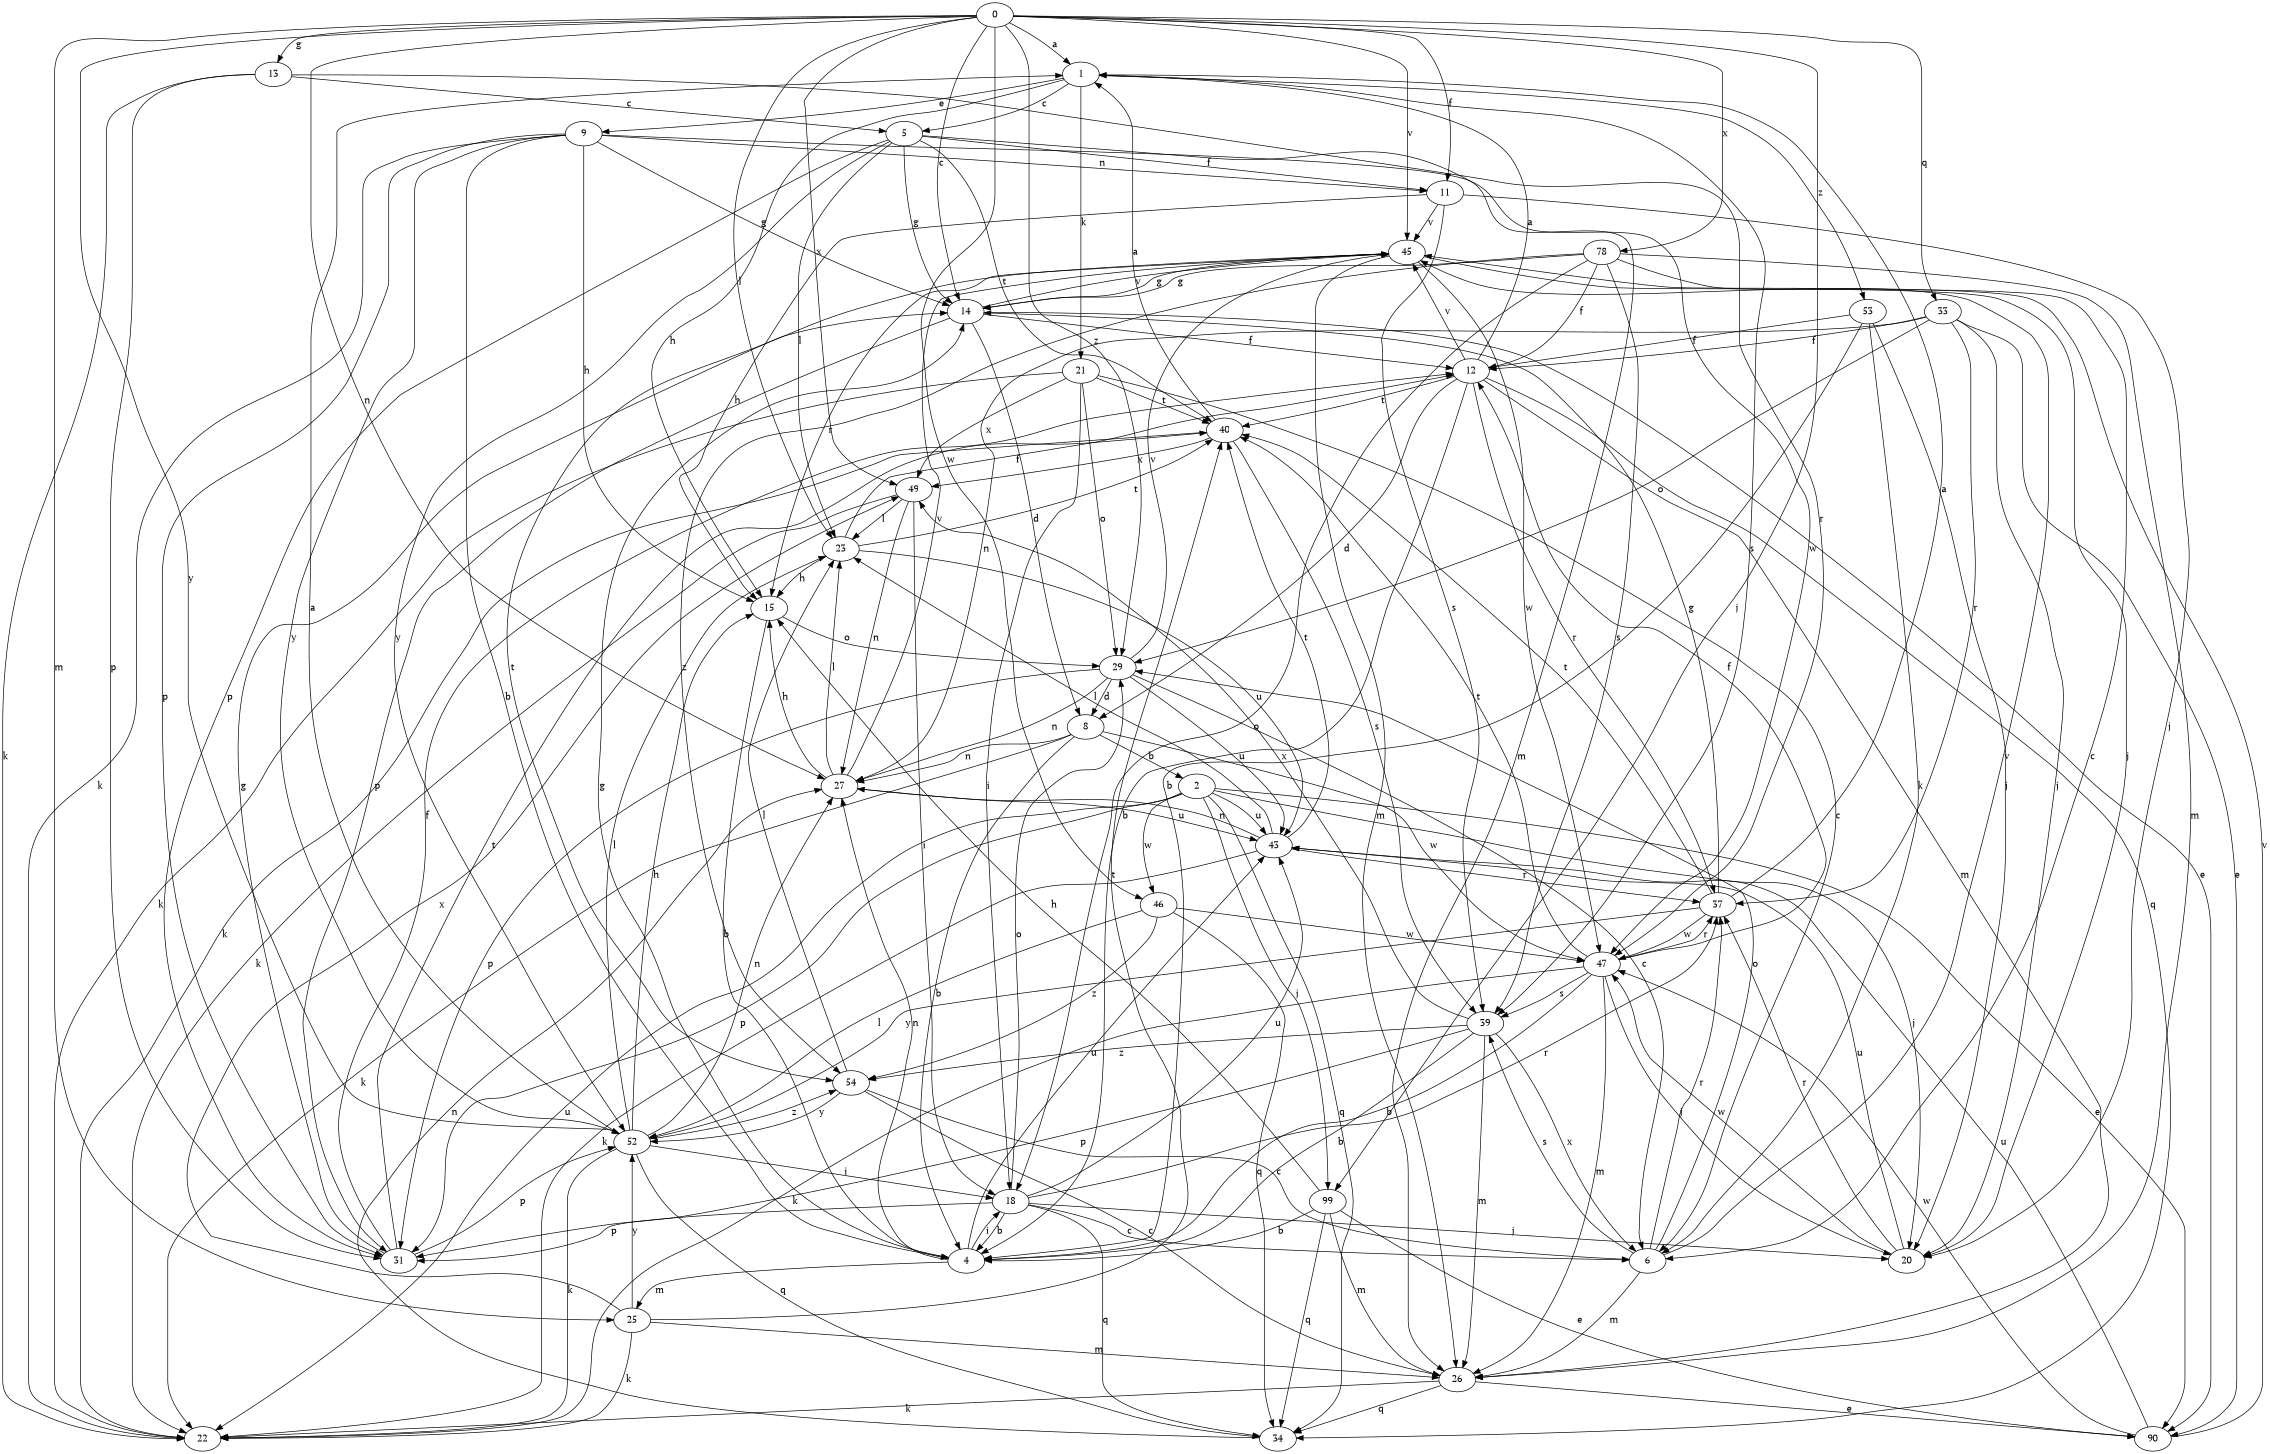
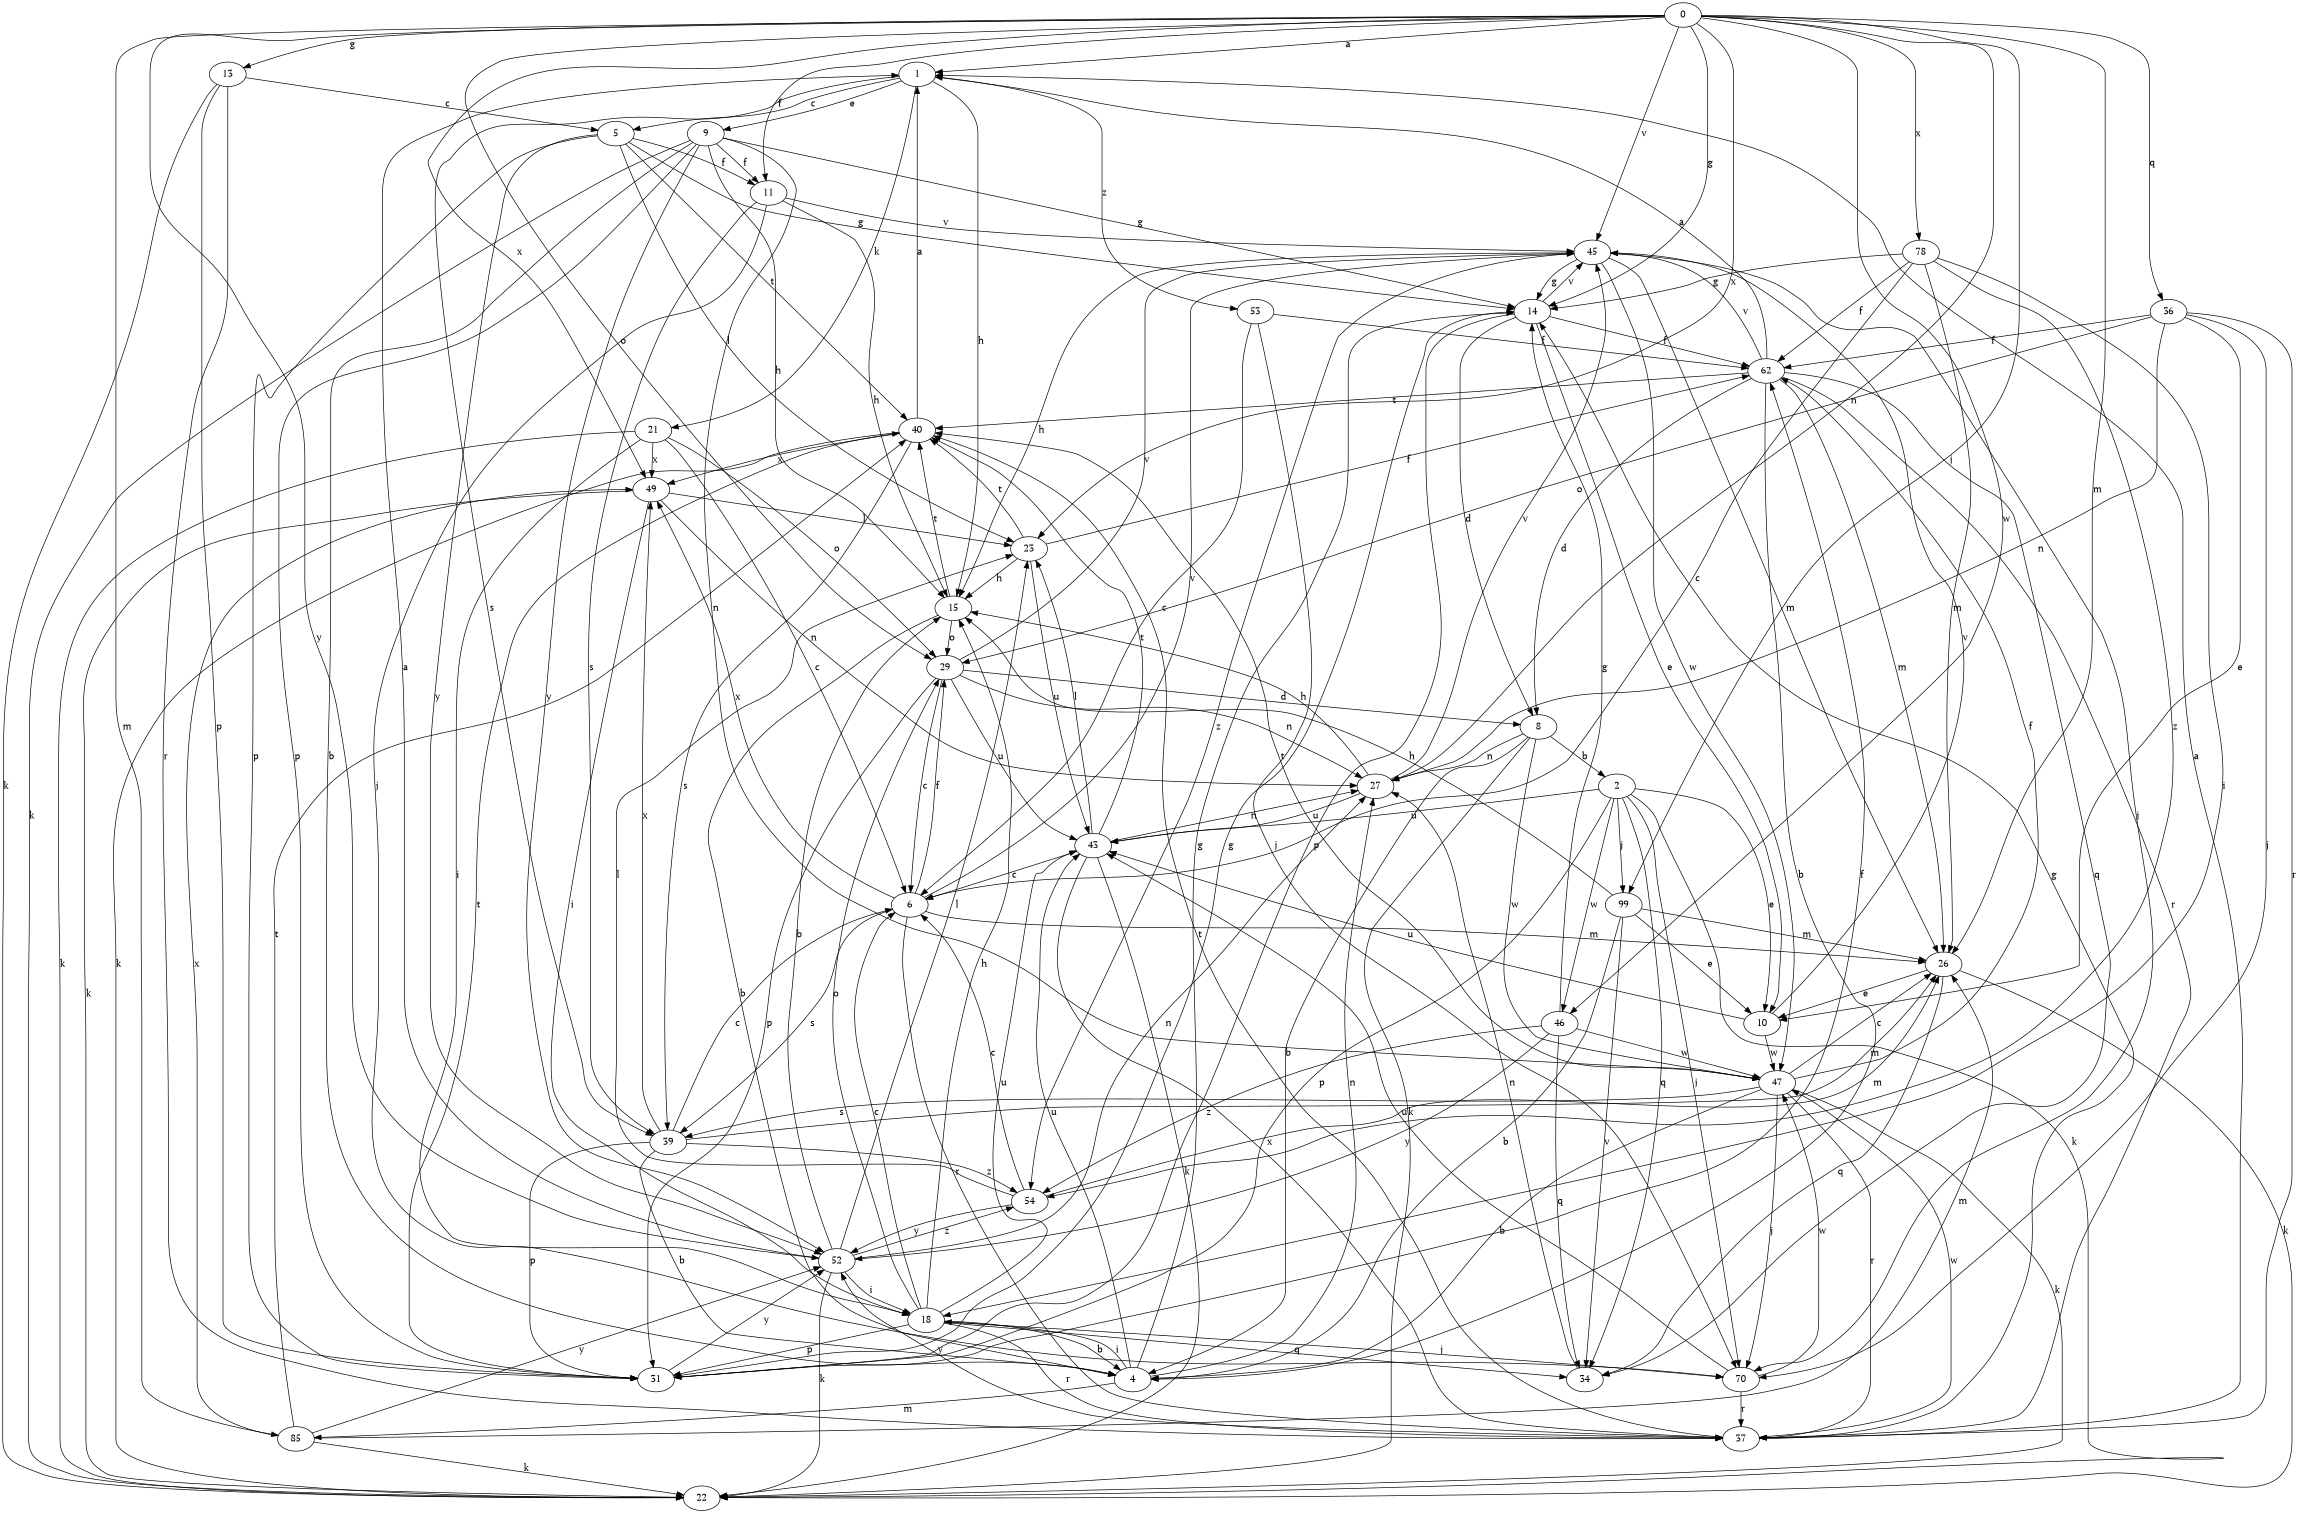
(941, 163) -> (1710, 163)
(1102, 163) -> (745, 163)
(1485, 180) -> (329, 1371)
(740, 282) -> (1734, 282)
(1943, 312) -> (2169, 312)
(1096, 341) -> (623, 341)
(1471, 371) -> (1766, 371)
(1147, 398) -> (934, 523)
(1613, 411) -> (2105, 287)
(831, 430) -> (1042, 430)
(1813, 549) -> (716, 608)
(1611, 661) -> none
none -> (1602, 667)
(513, 668) -> (1218, 727)
(830, 672) -> none
(1256, 727) -> (2224, 786)
none -> (742, 729)
(1292, 761) -> none
(1920, 786) -> (1164, 608)
none -> (1005, 874)
(656, 875) -> (799, 935)
(1525, 875) -> (1270, 1142)
none -> (978, 962)
(1755, 964) -> (937, 786)
(879, 1024) -> (1407, 1142)
(568, 1113) -> (2074, 1142)
(1570, 1142) -> (738, 1024)
(1600, 1172) -> (1879, 1024)
(523, 1202) -> (766, 1320)
(1151, 1231) -> (1878, 1083)
(1907, 1261) -> (1741, 1380)
(632, 1320) -> (296, 1439)
(1308, 1320) -> (1607, 1142)
(912, 1355) -> none
(2153, 1439) -> (1762, 1024)
